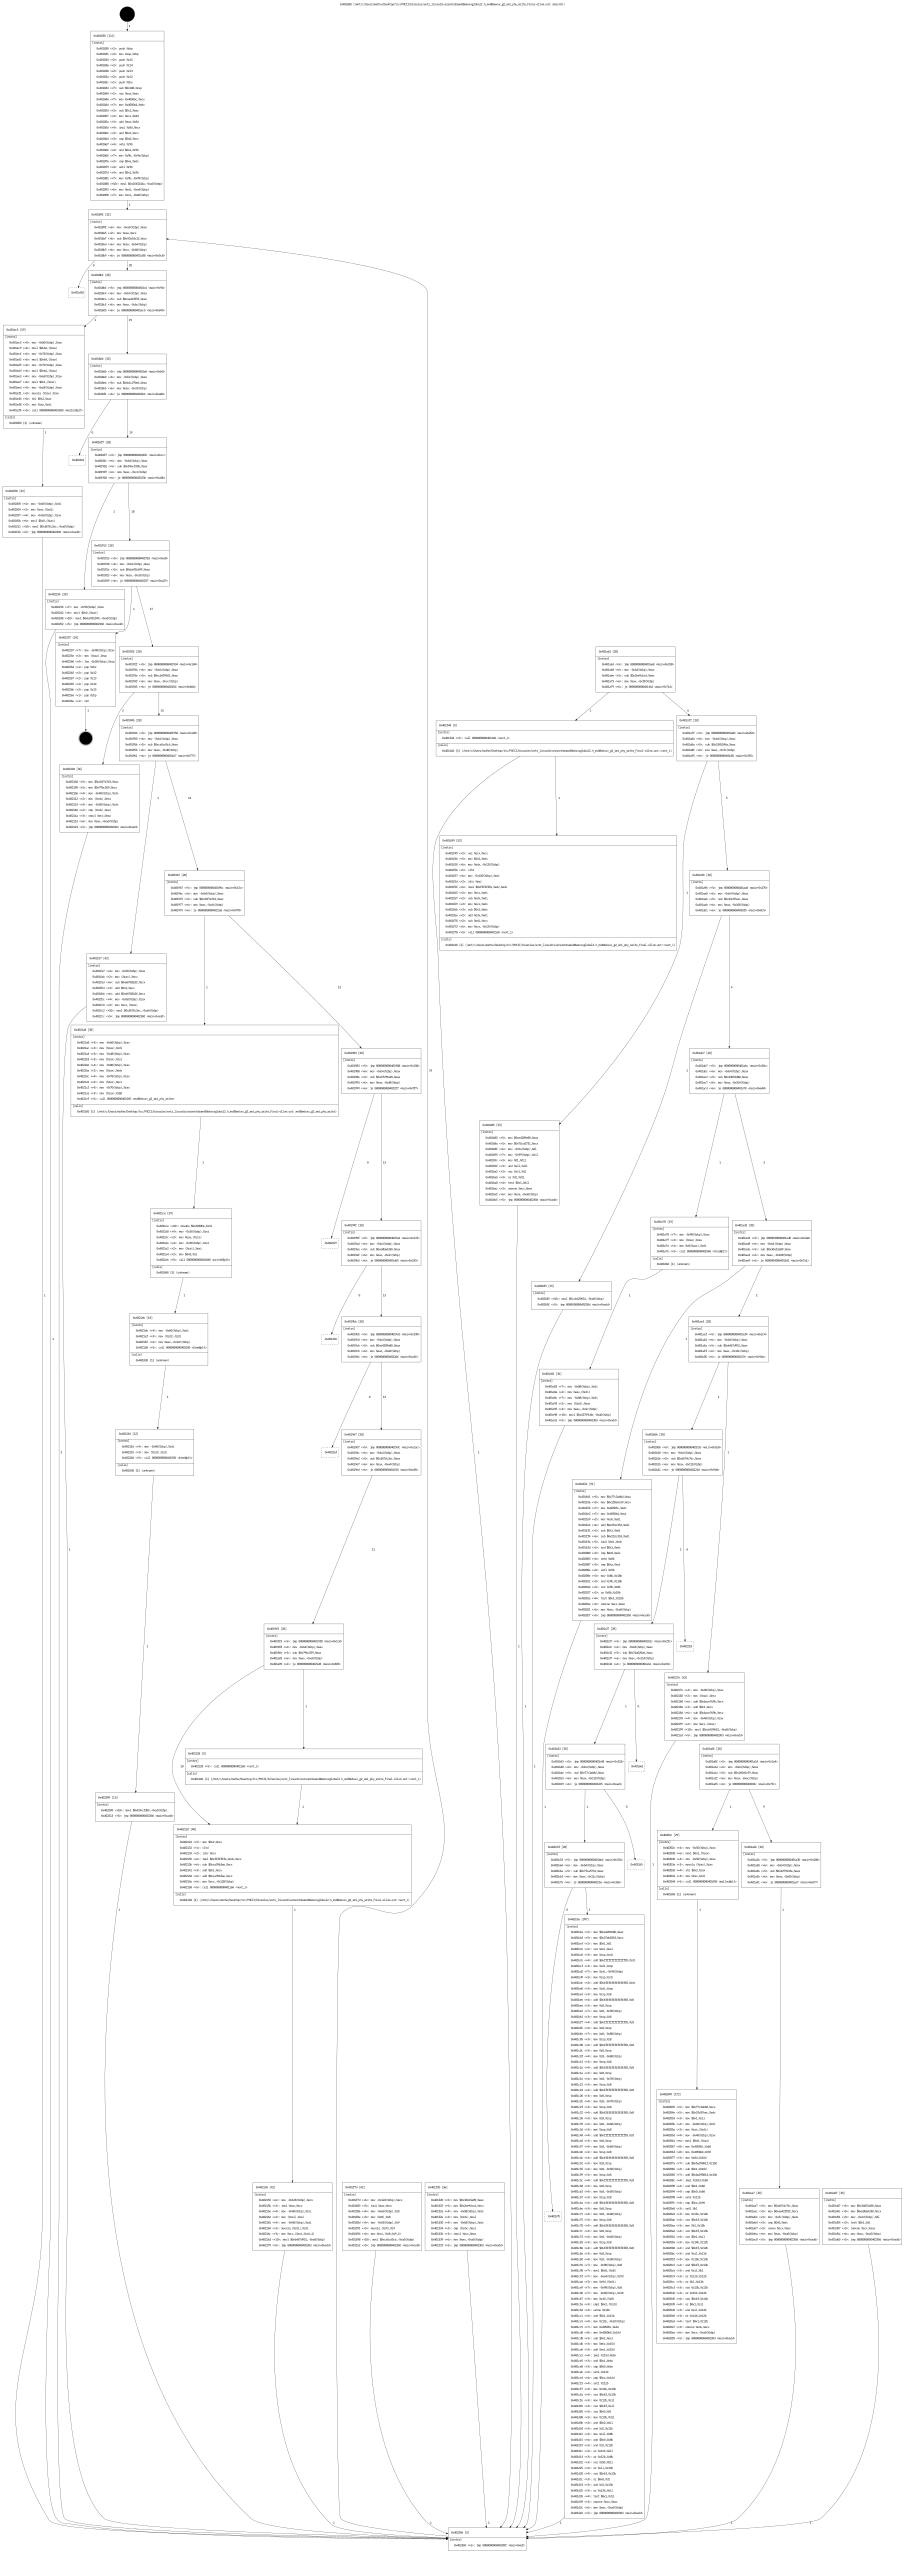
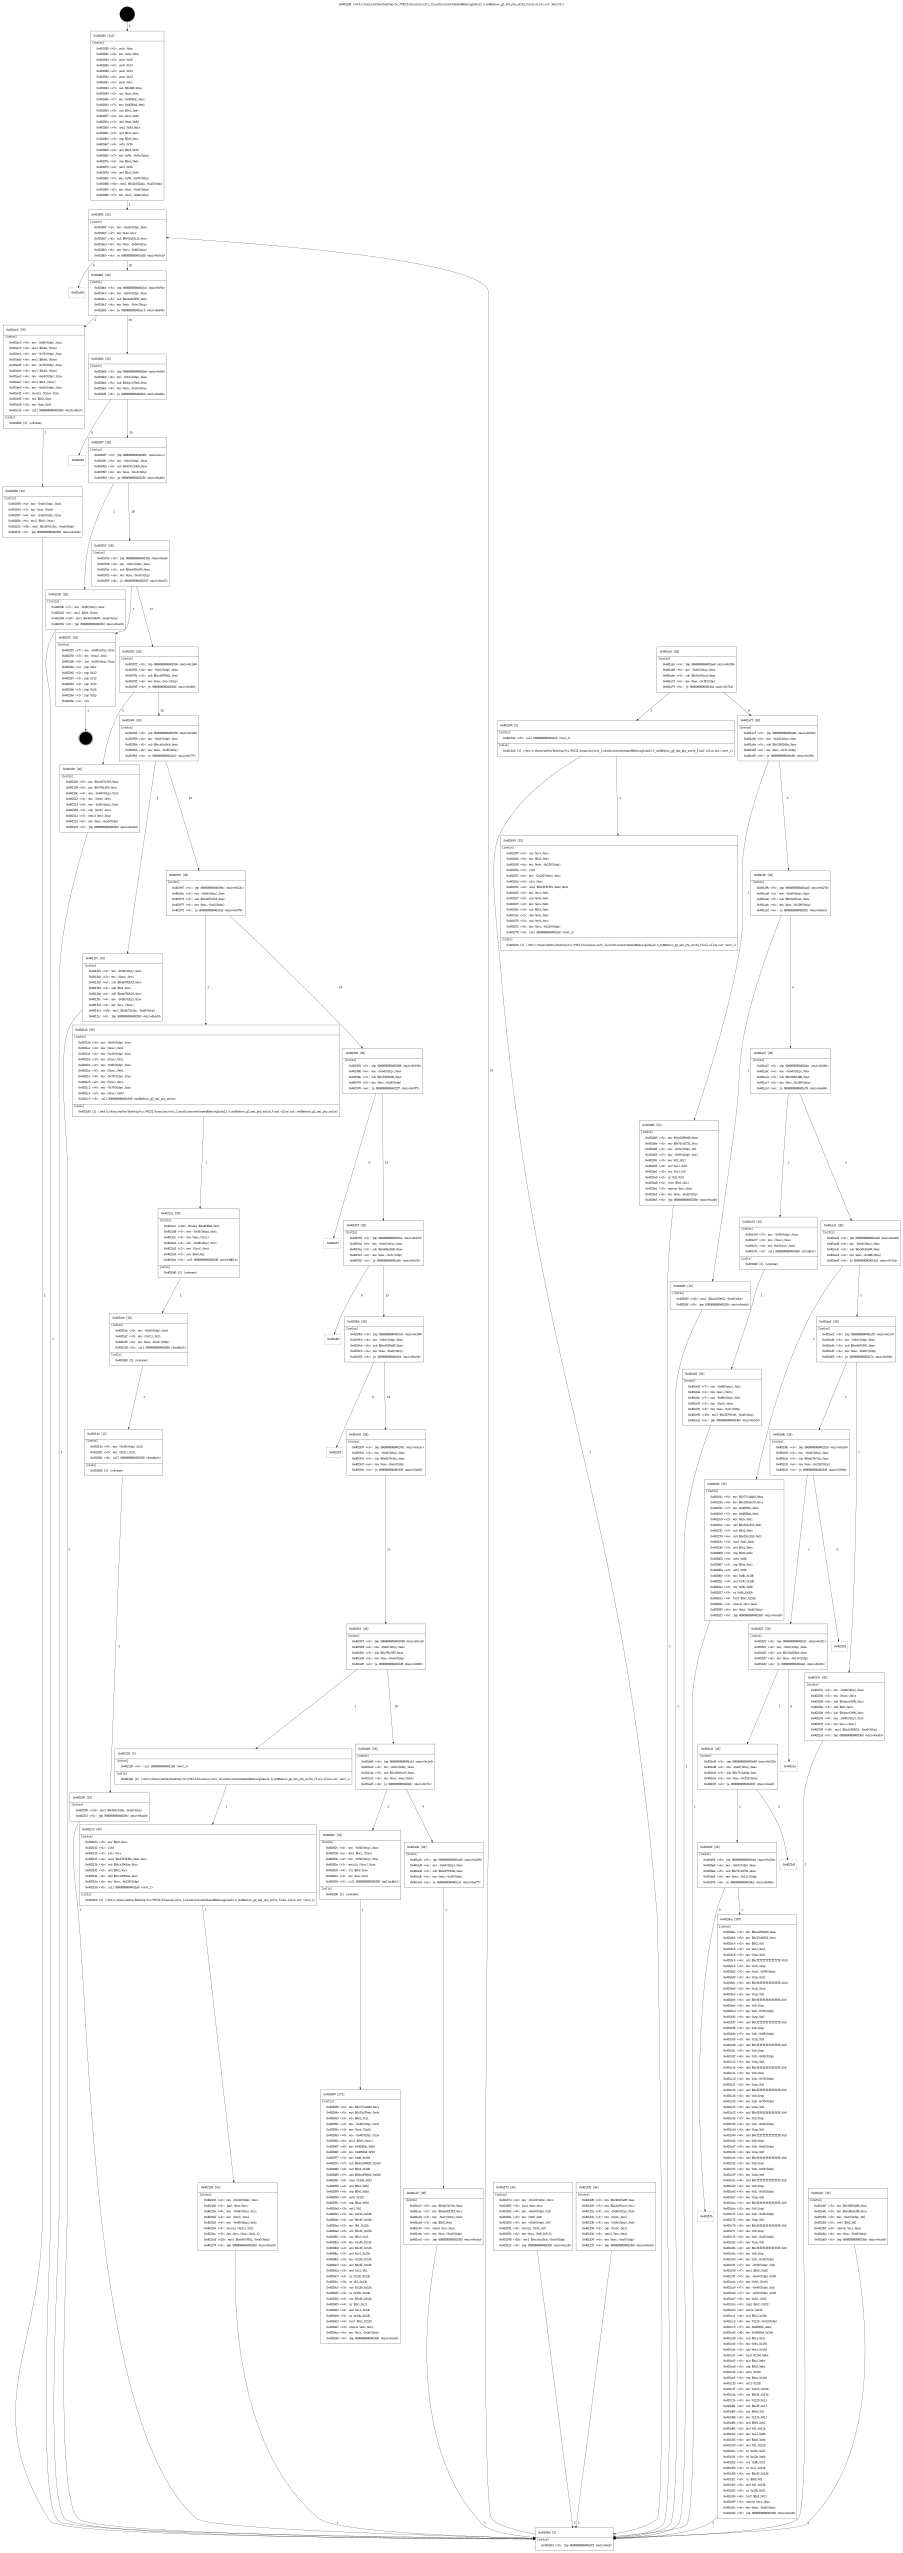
(185, 1733) -> (390, 1706)
